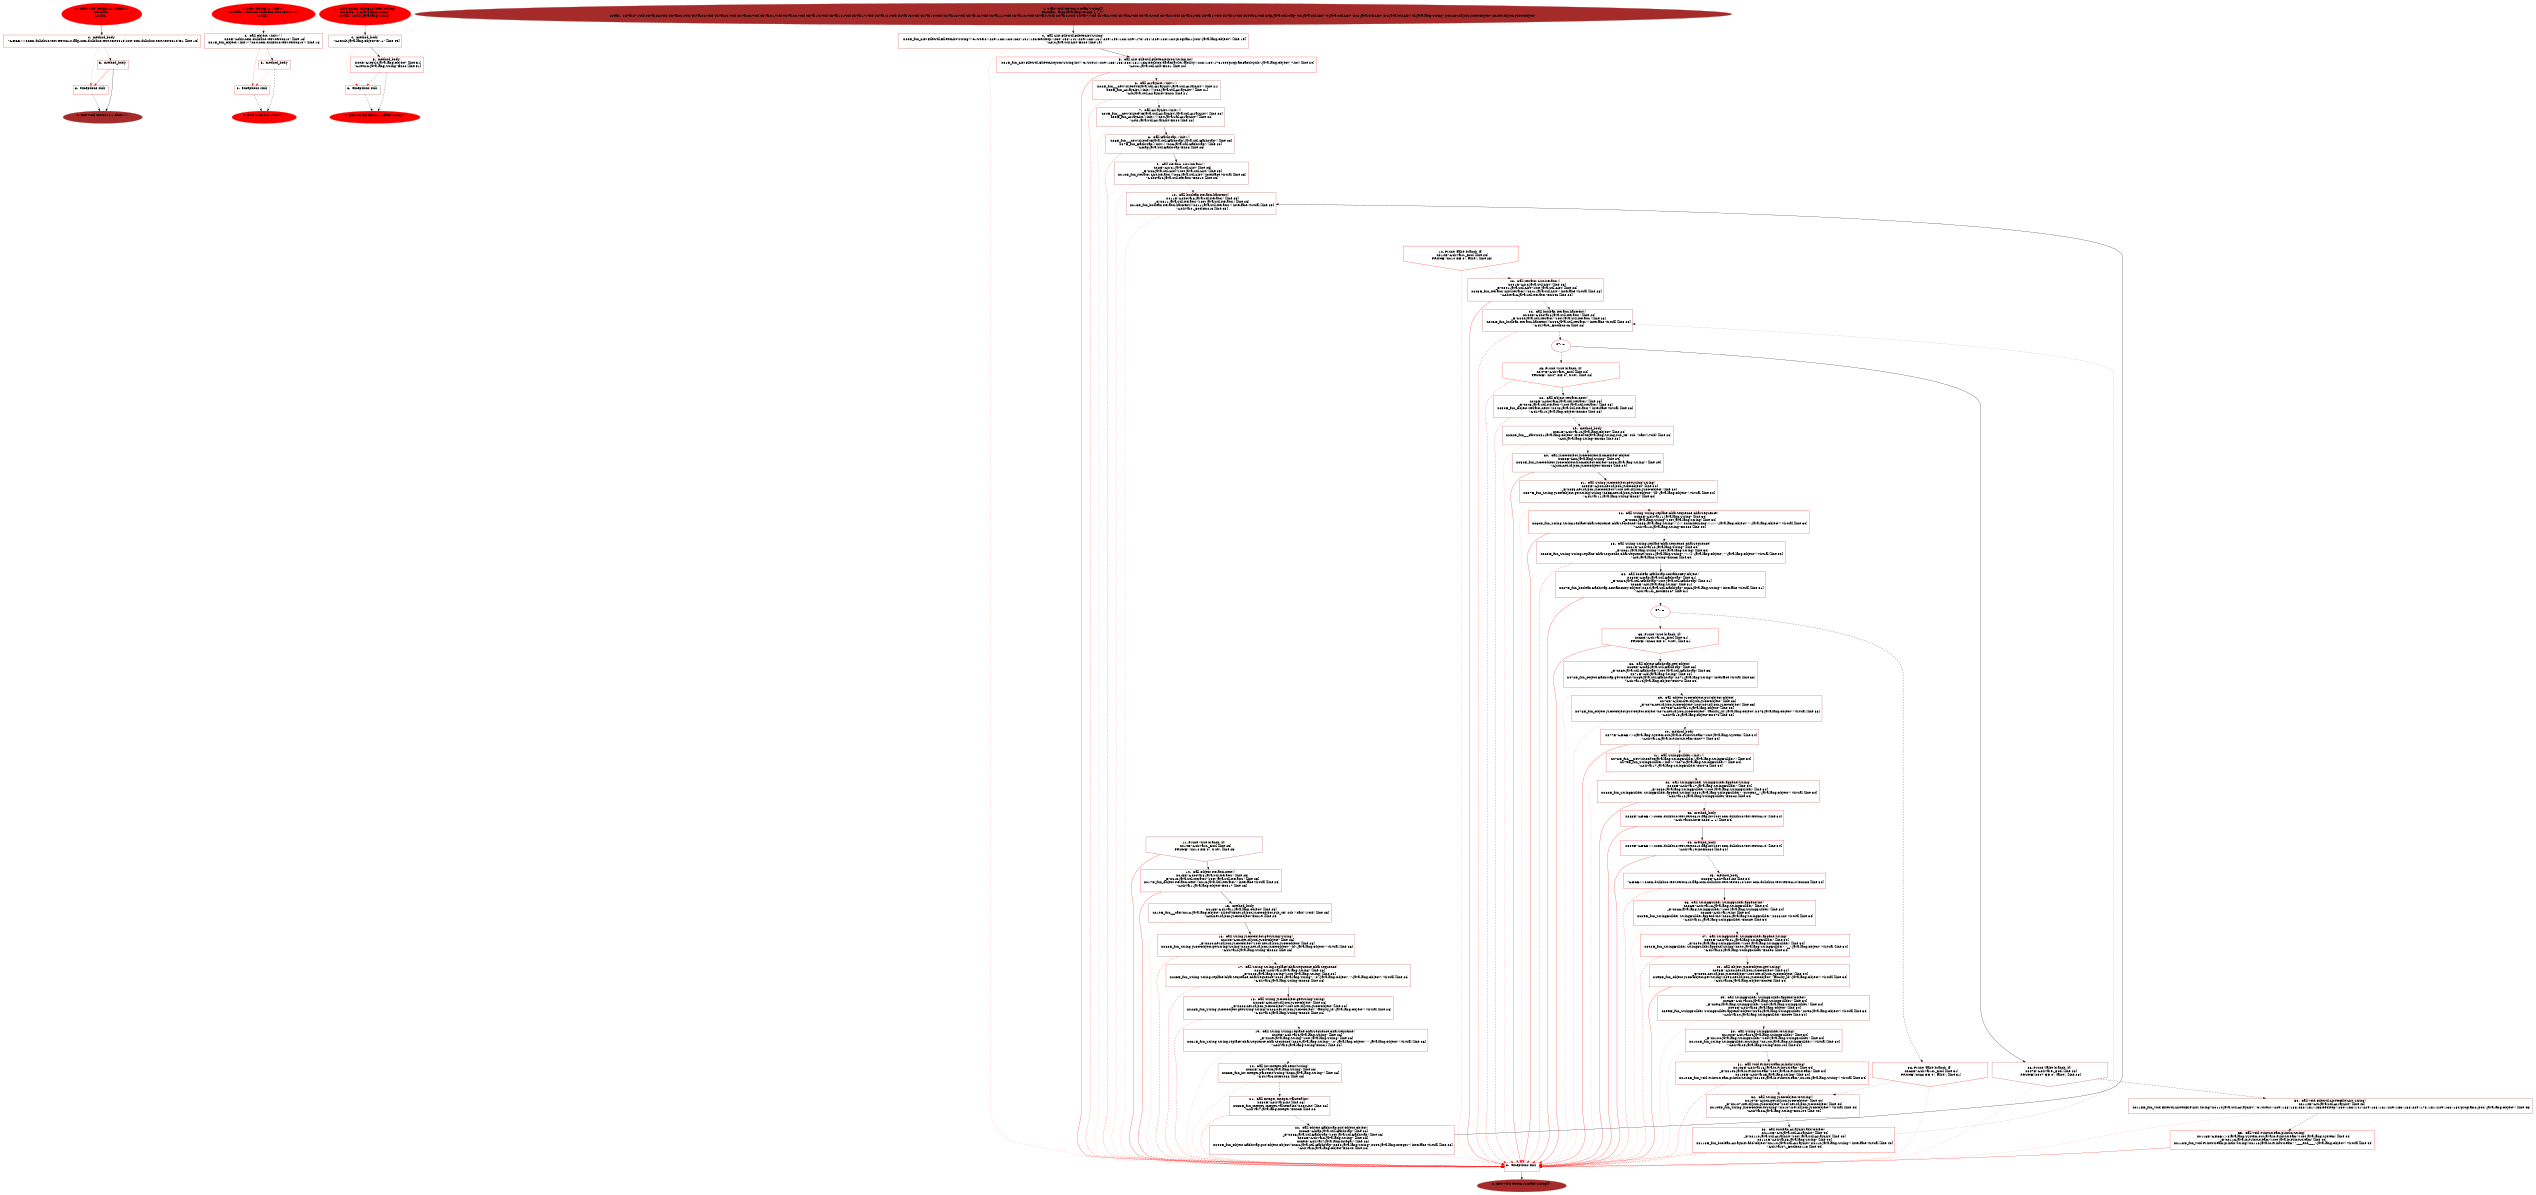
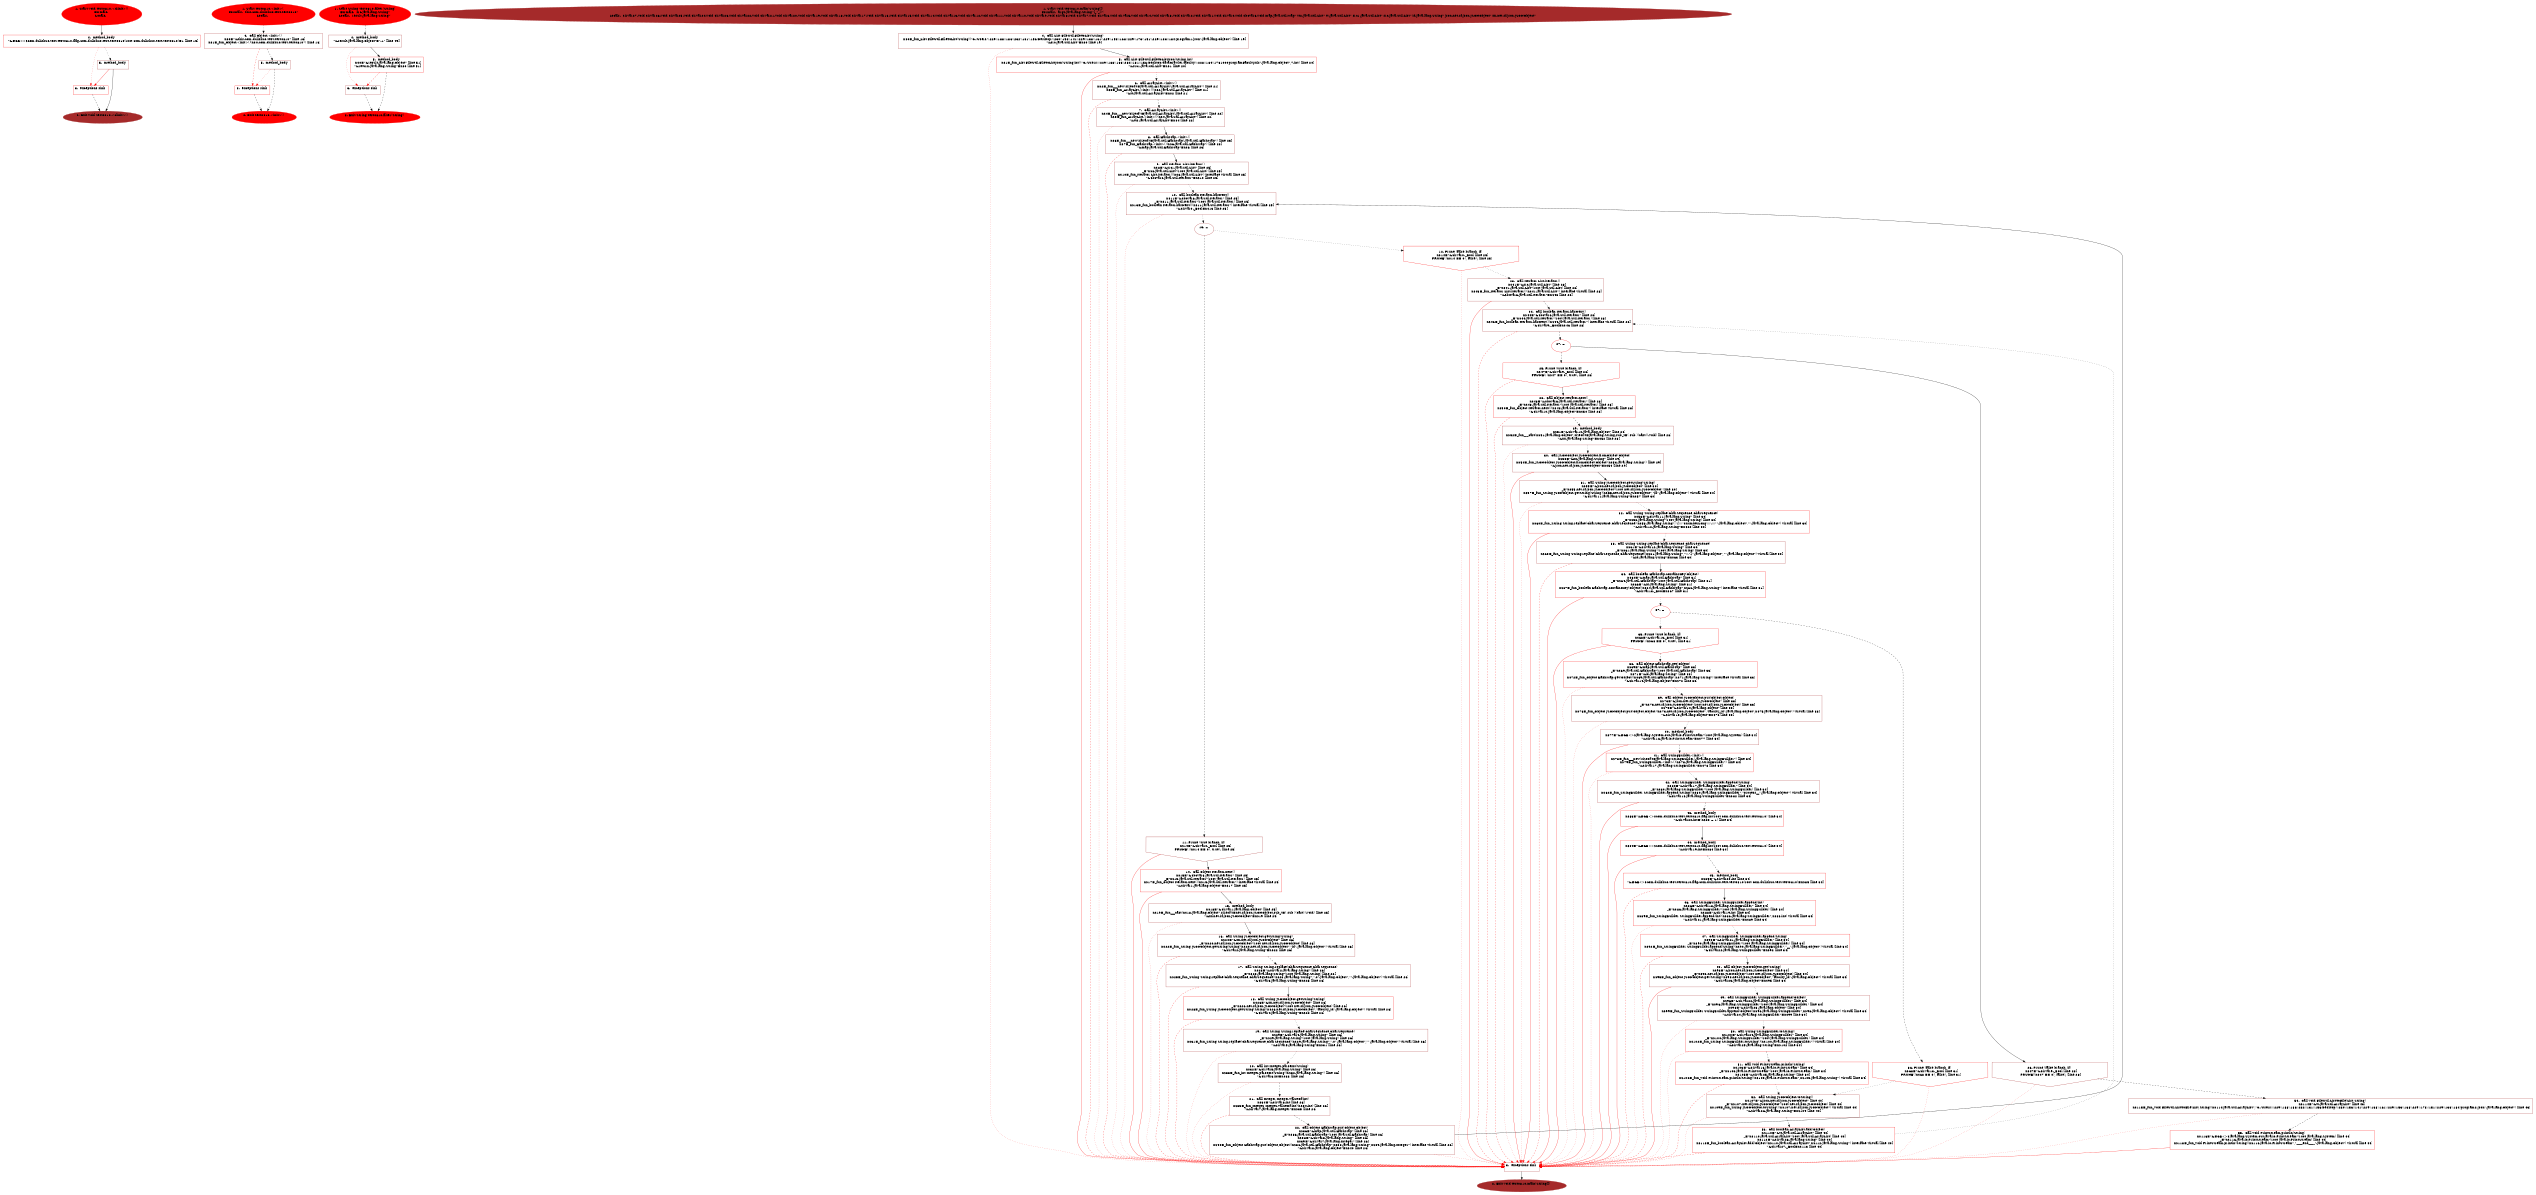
none -> (1204, 229)
